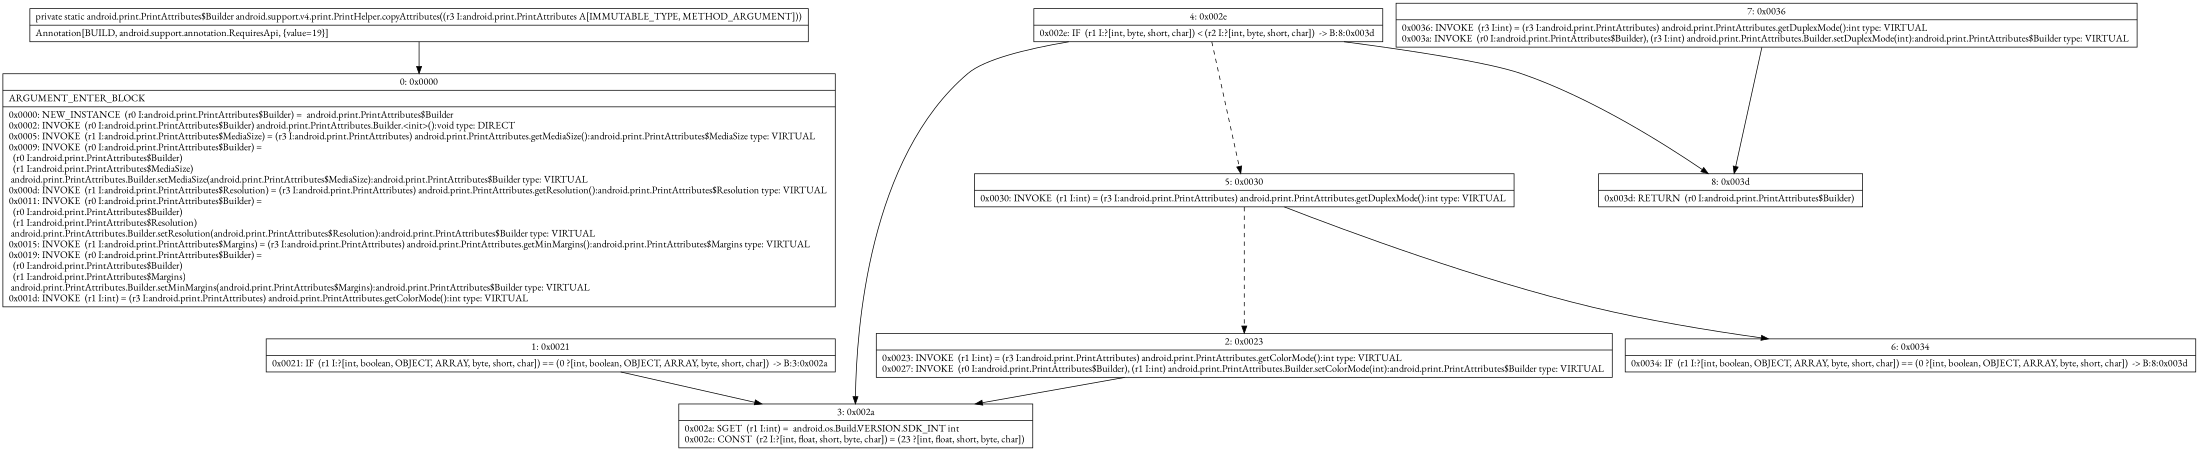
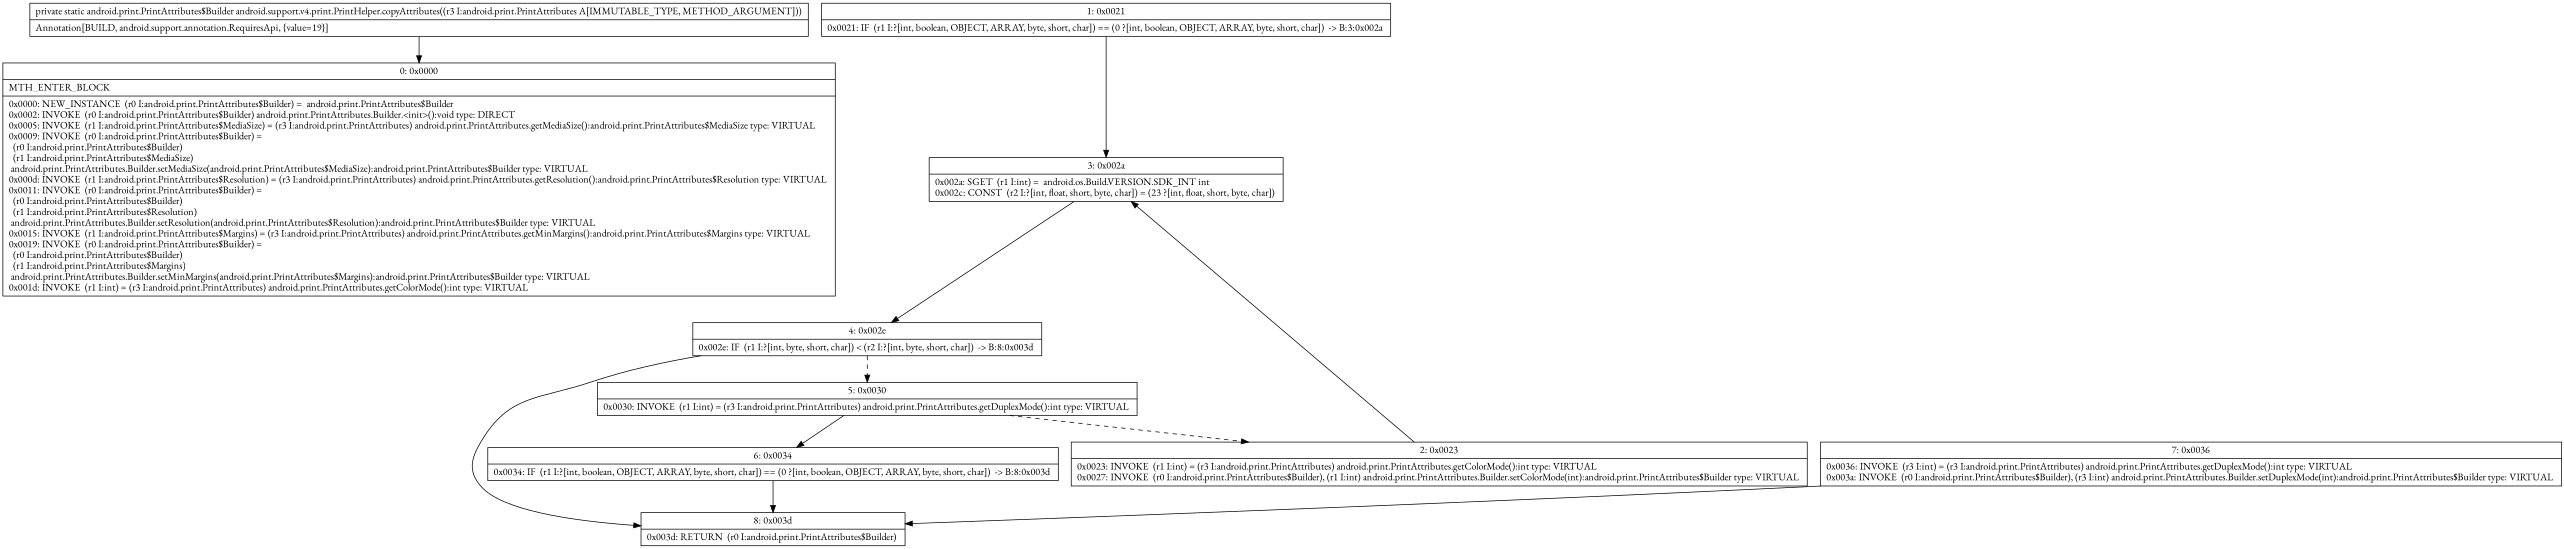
(77, 98) -> (60, 87)
(899, 173) -> (986, 260)
none -> (773, 493)
